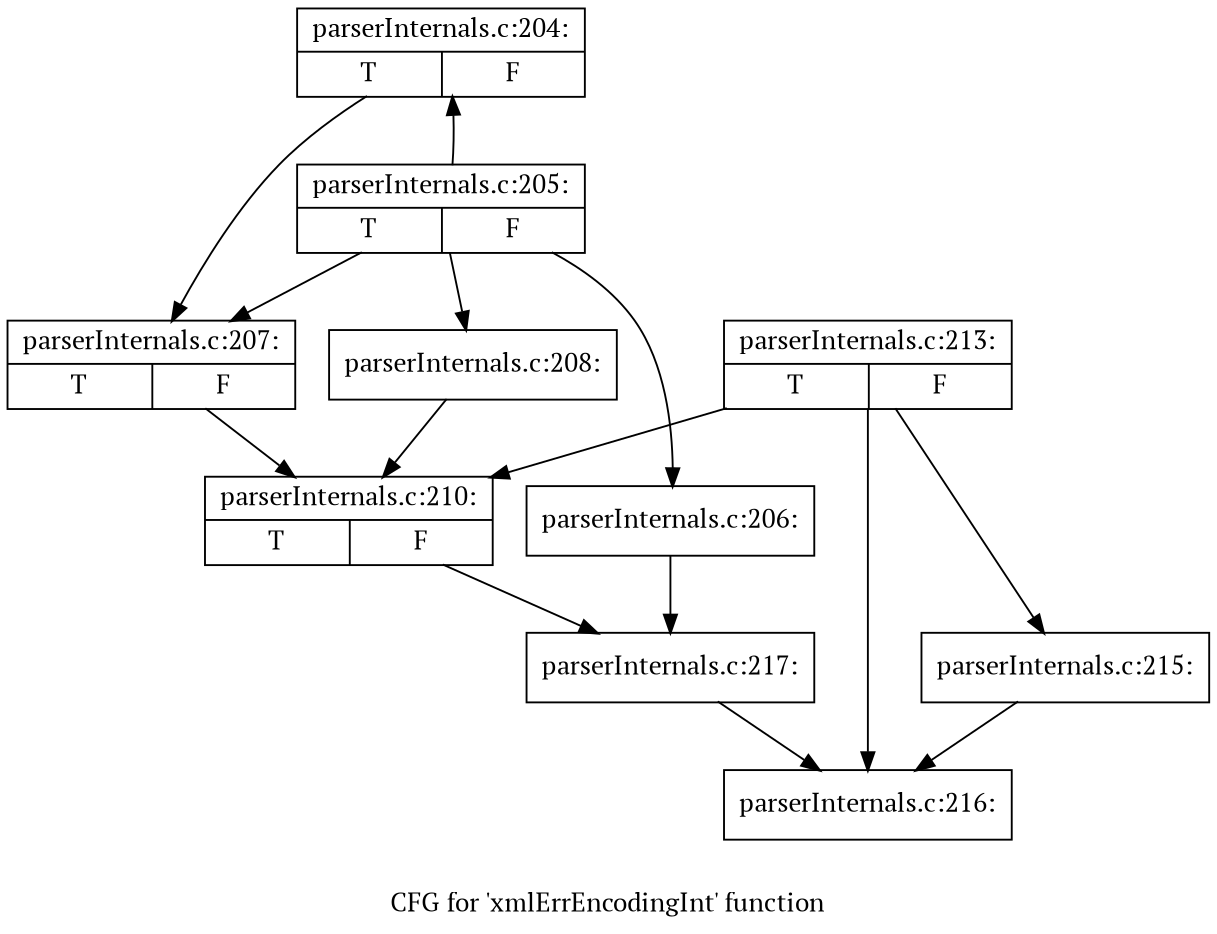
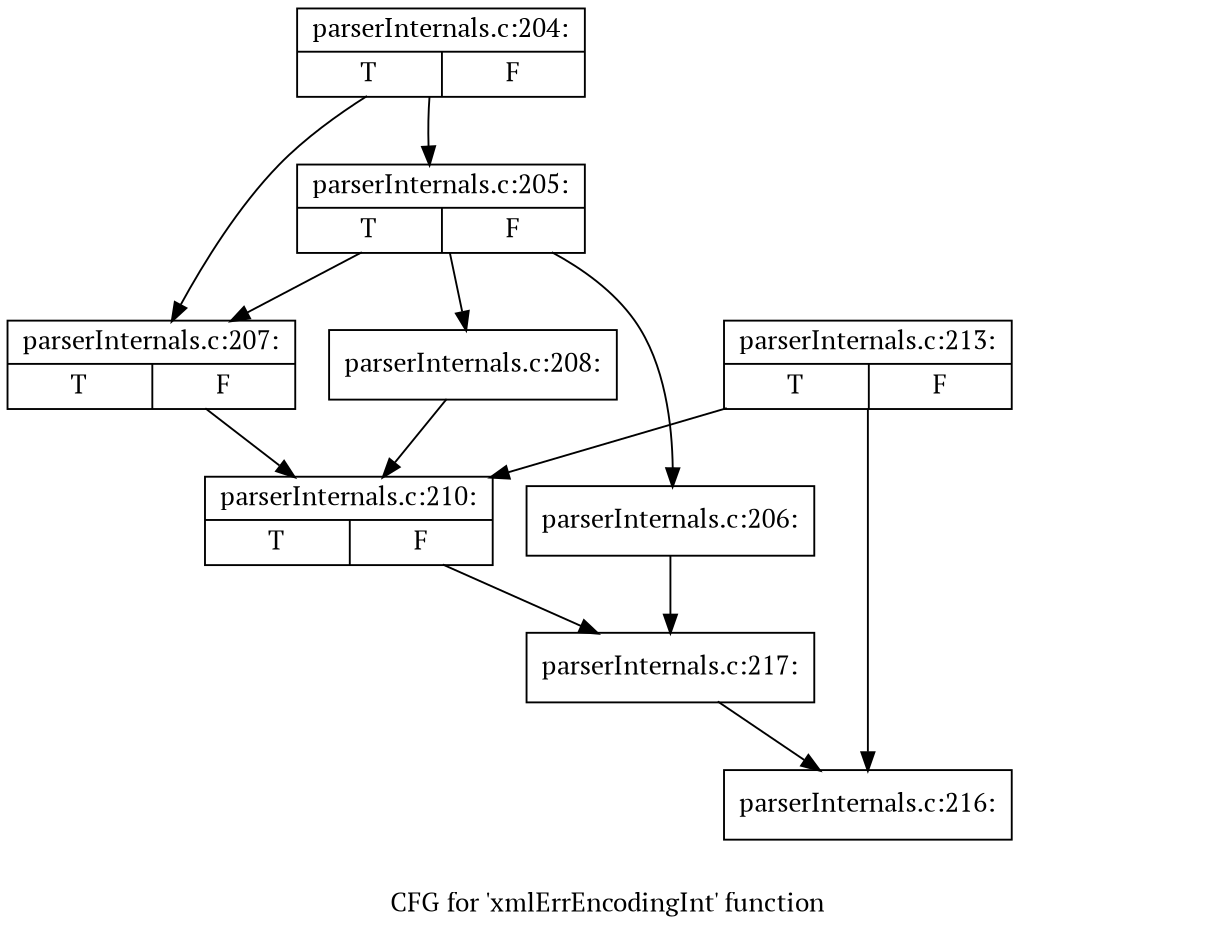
(454, 140) -> (428, 121)
(1065, 668) -> none
